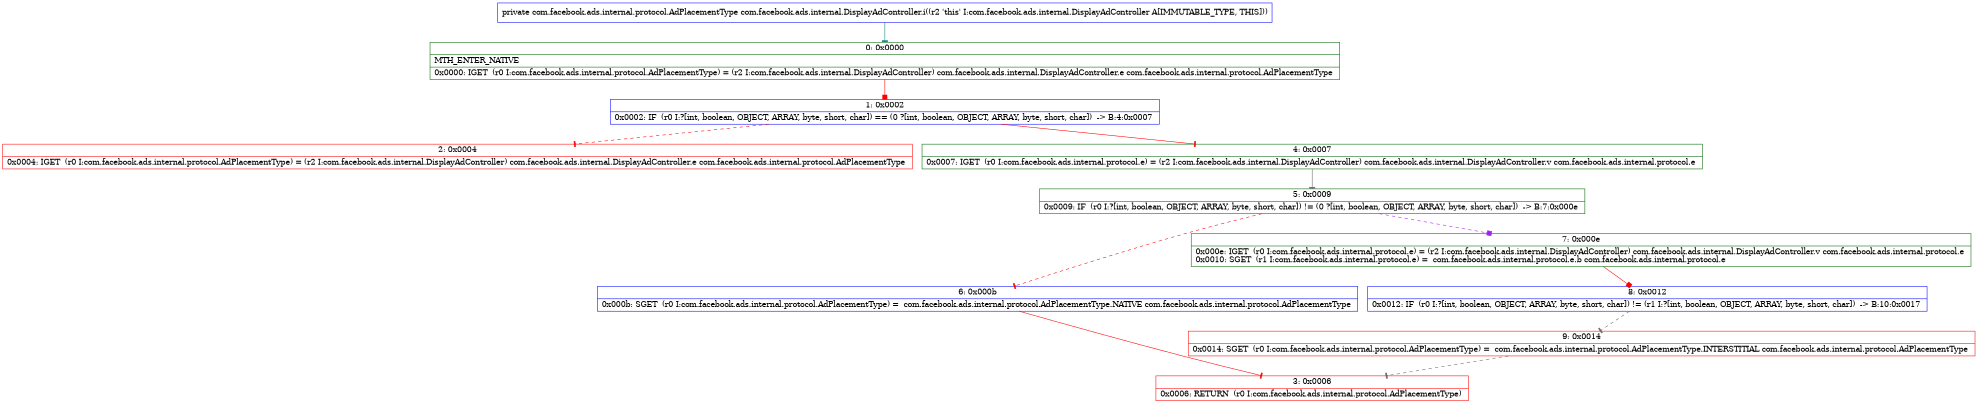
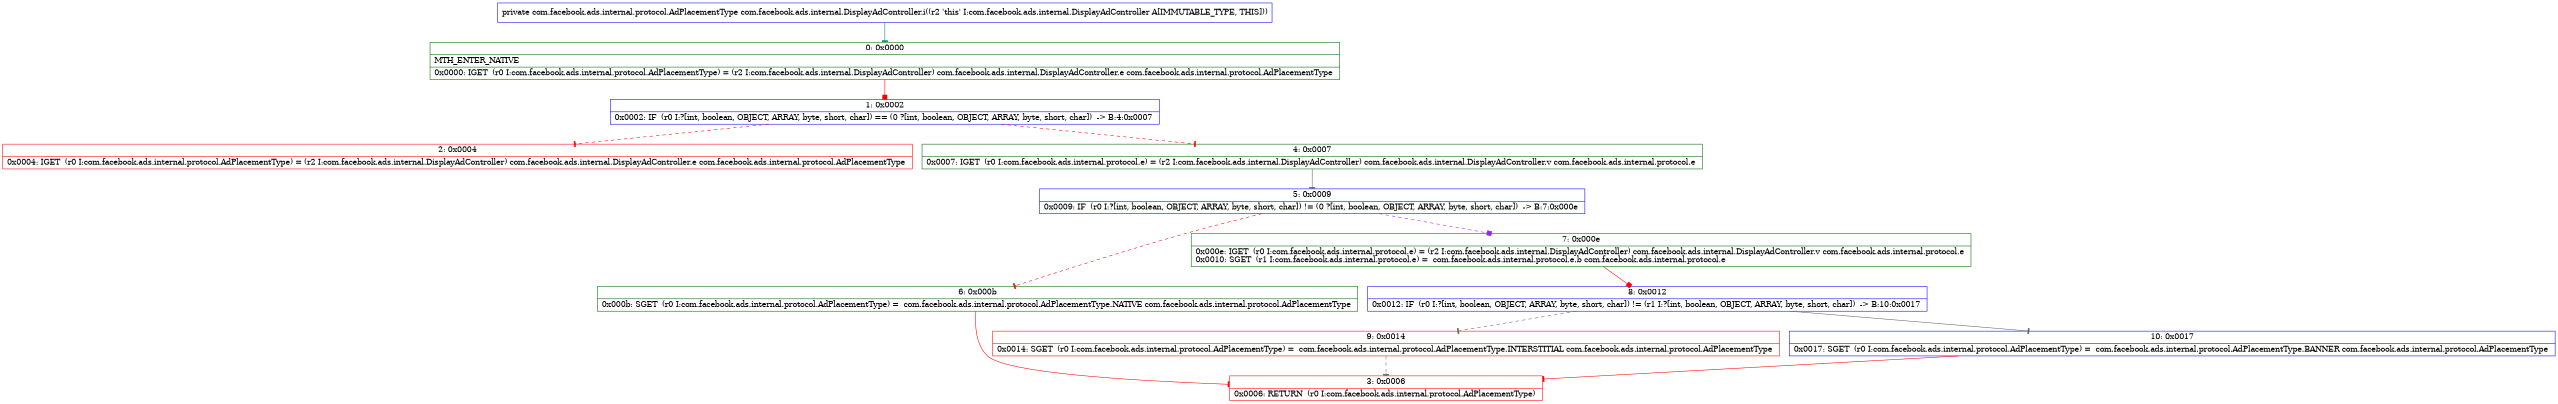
(1097, 134) -> (1097, 134)
(1312, 201) -> (1312, 201)
(978, 299) -> (978, 299)
none -> (2172, 344)
